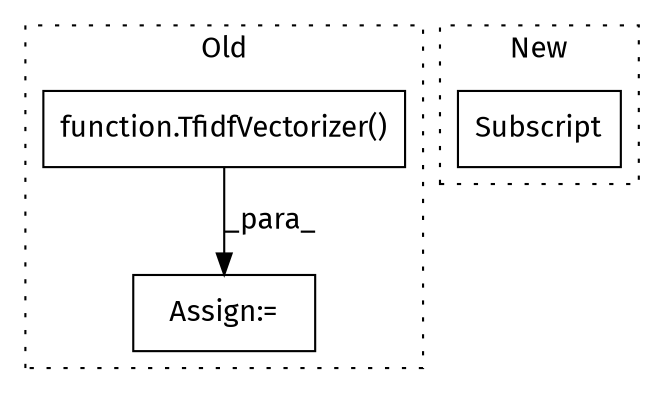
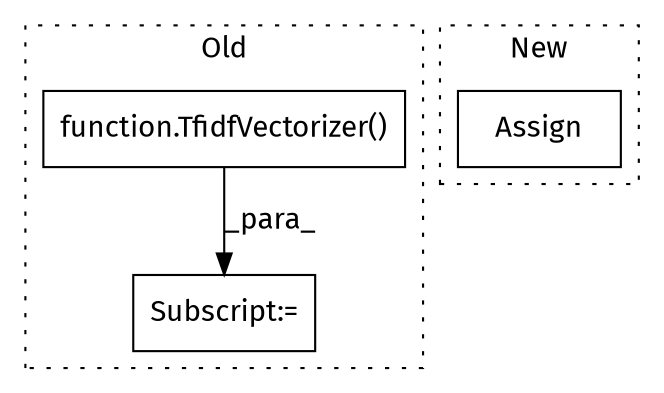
(539, 129) -> (539, 129)
(224, 313) -> (224, 313)
